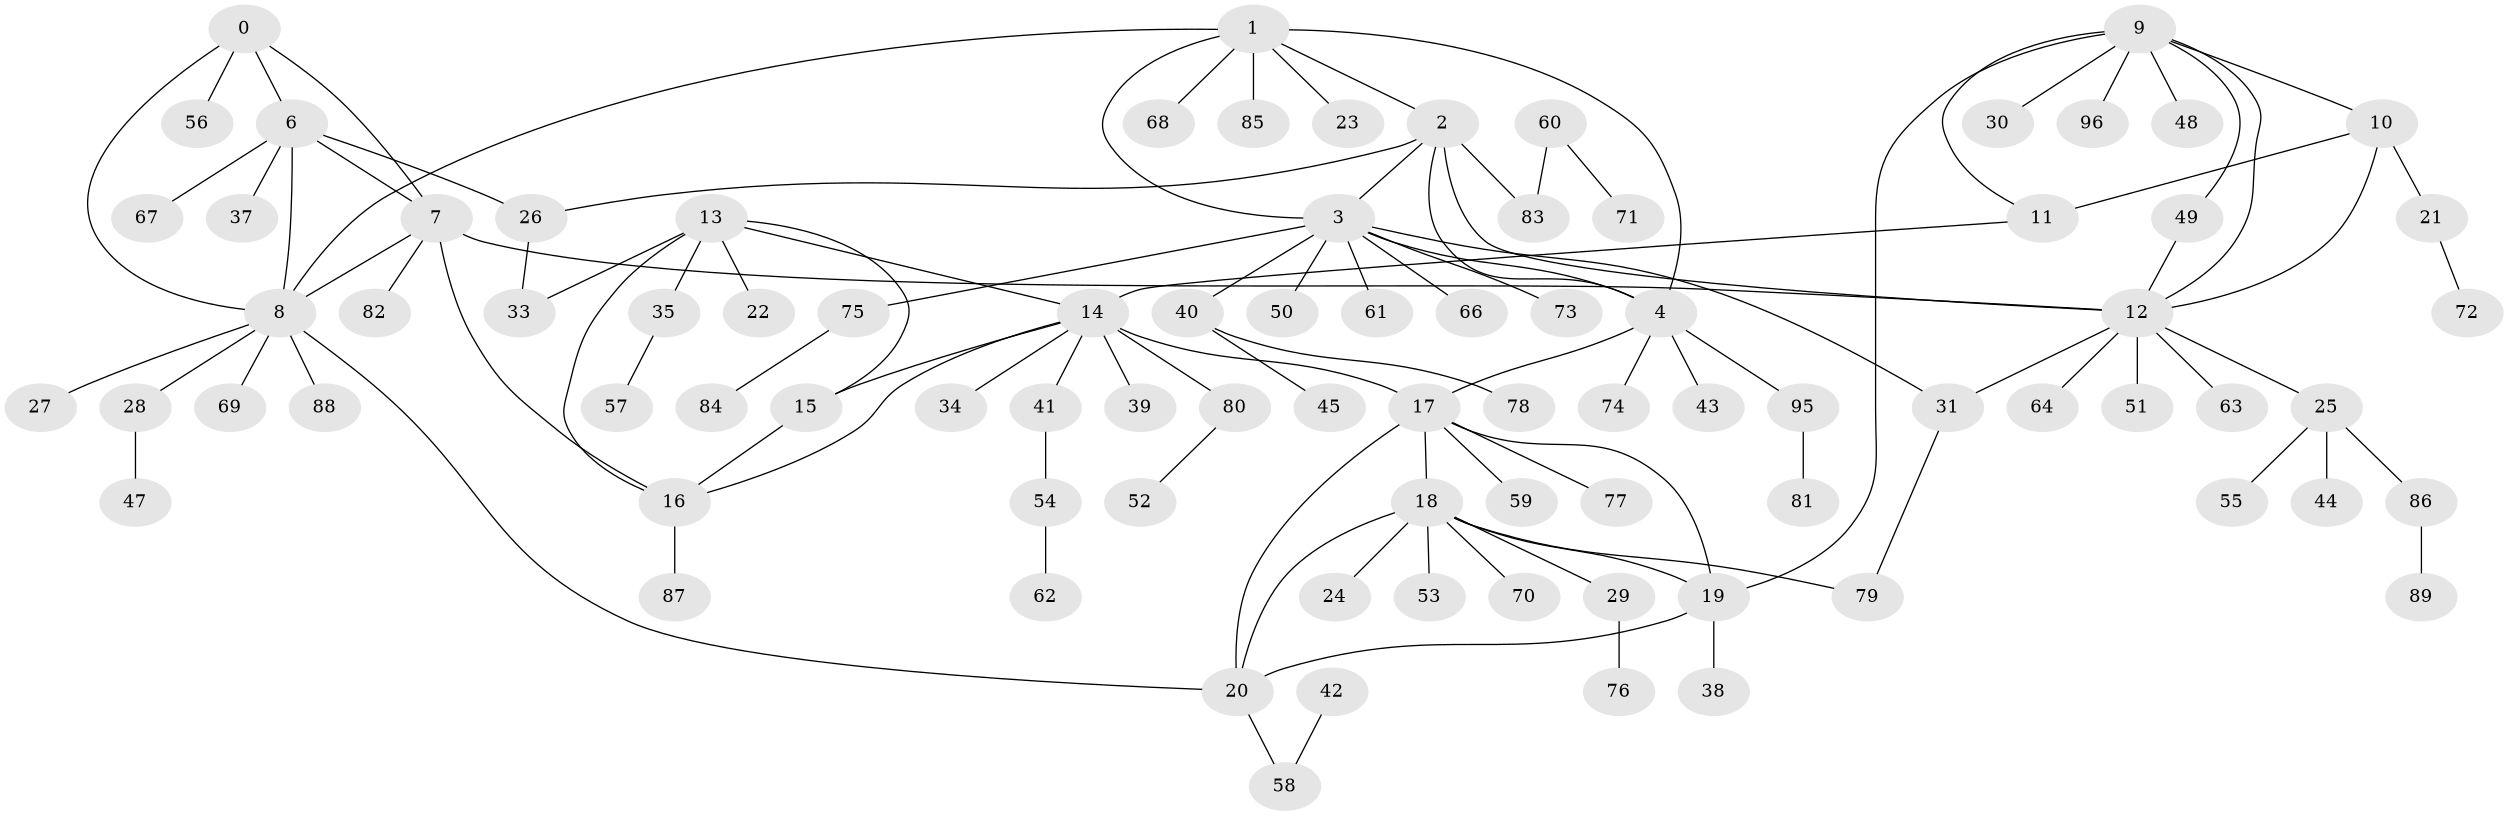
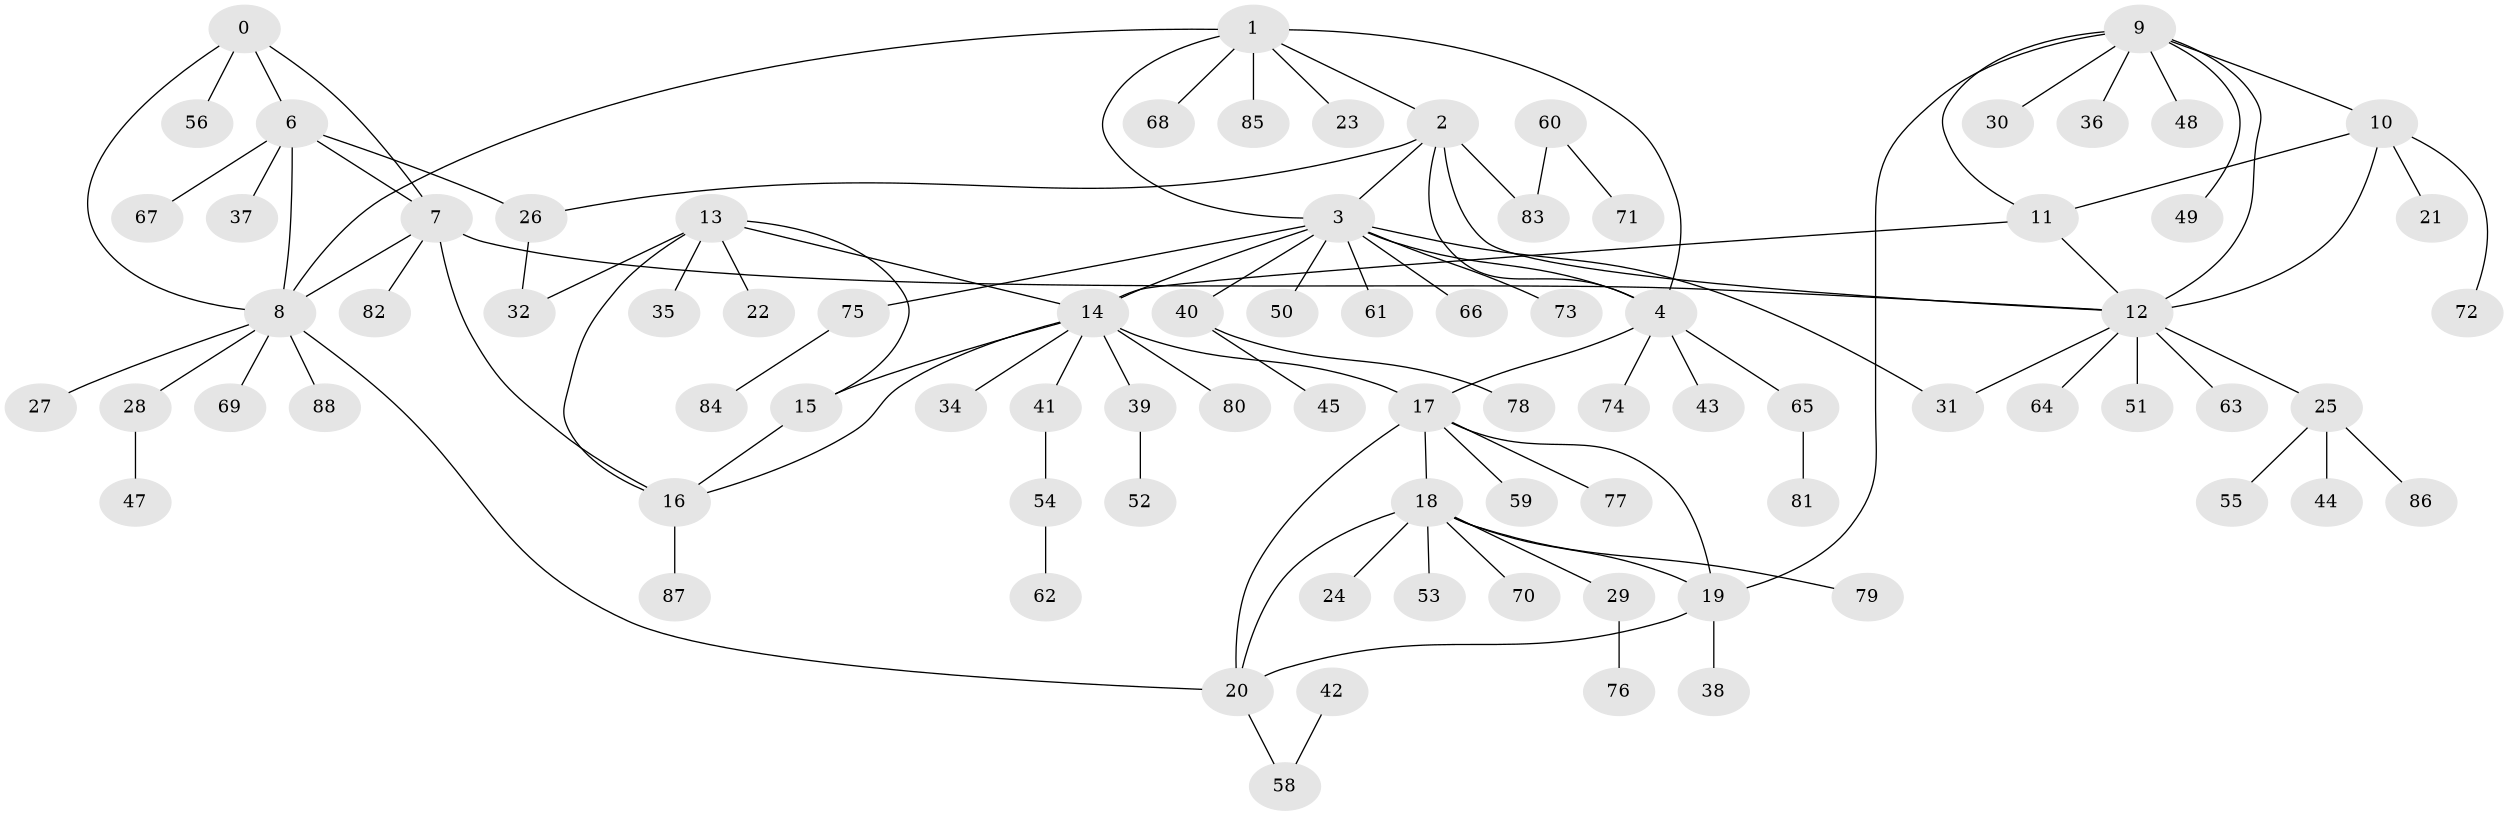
(2093, 124) -> (2093, 124)
none -> (1213, 262)
(2450, 265) -> (2481, 198)
(2162, 266) -> (2090, 266)
(520, 313) -> (520, 313)
(617, 408) -> none
(1803, 408) -> (1803, 408)
(1188, 455) -> (1140, 455)
(1908, 502) -> none
(2421, 597) -> none
